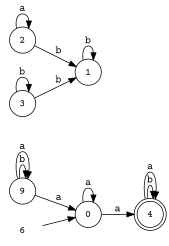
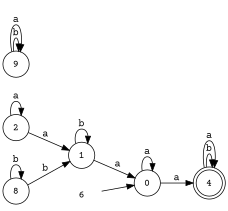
(59, 51) -> (46, 134)
(23, 104) -> (16, 191)
(52, 201) -> (111, 168)
